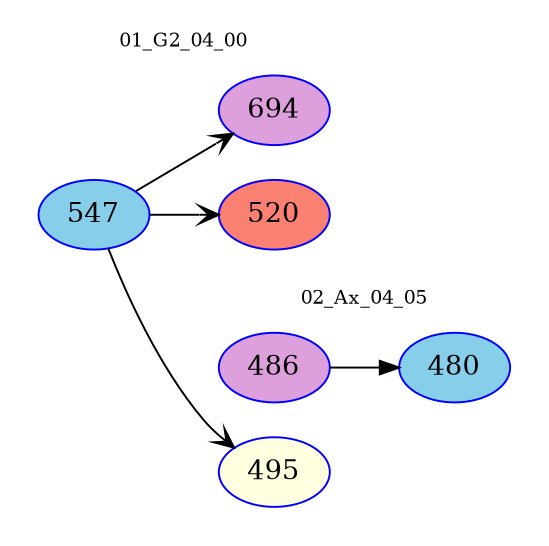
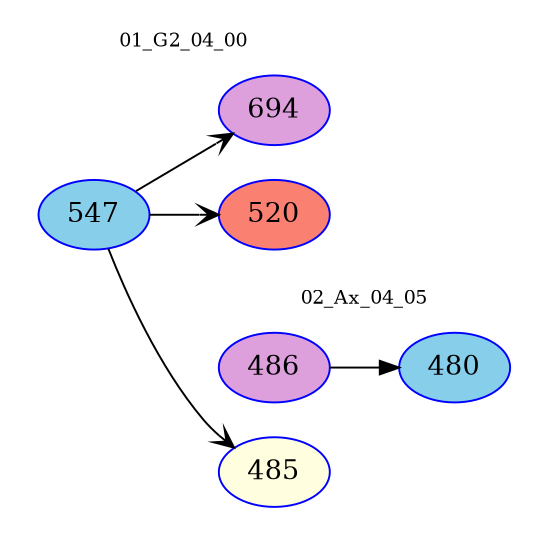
(274, 472) -> (274, 472)
